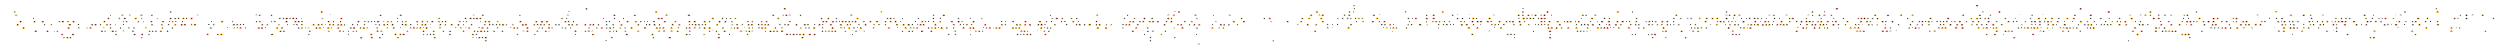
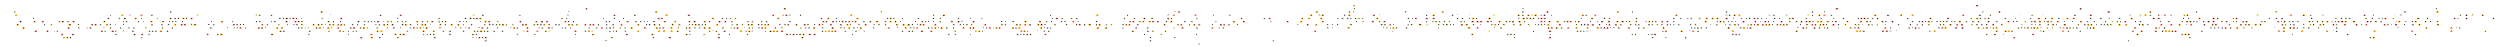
(934, 22) -> (934, 22)
